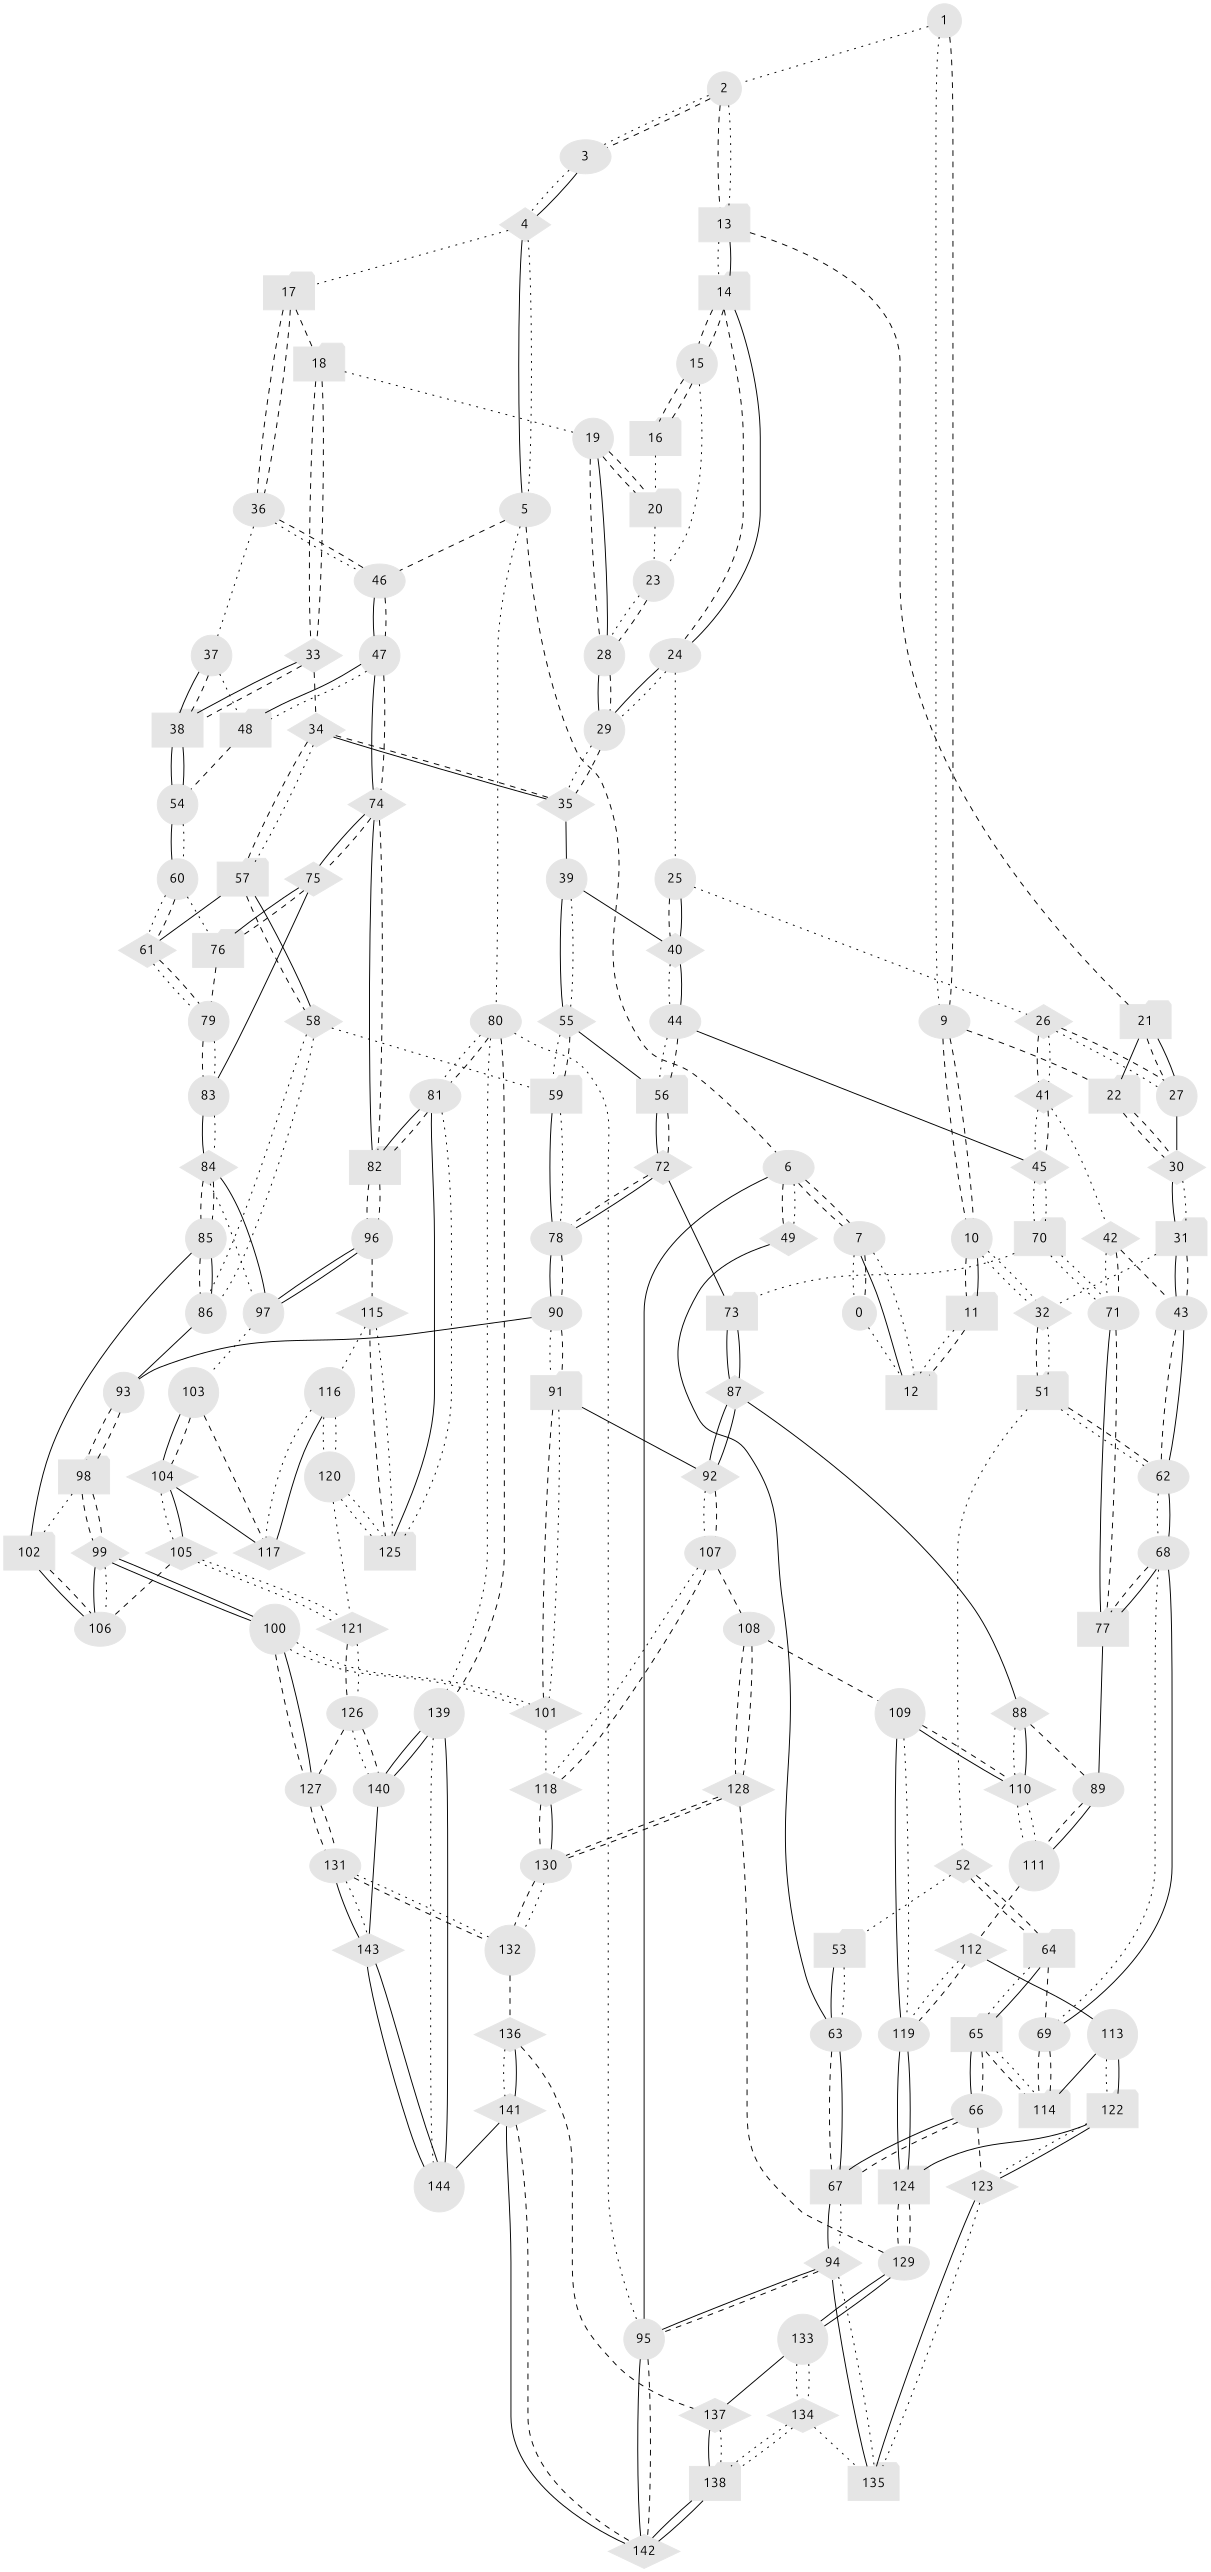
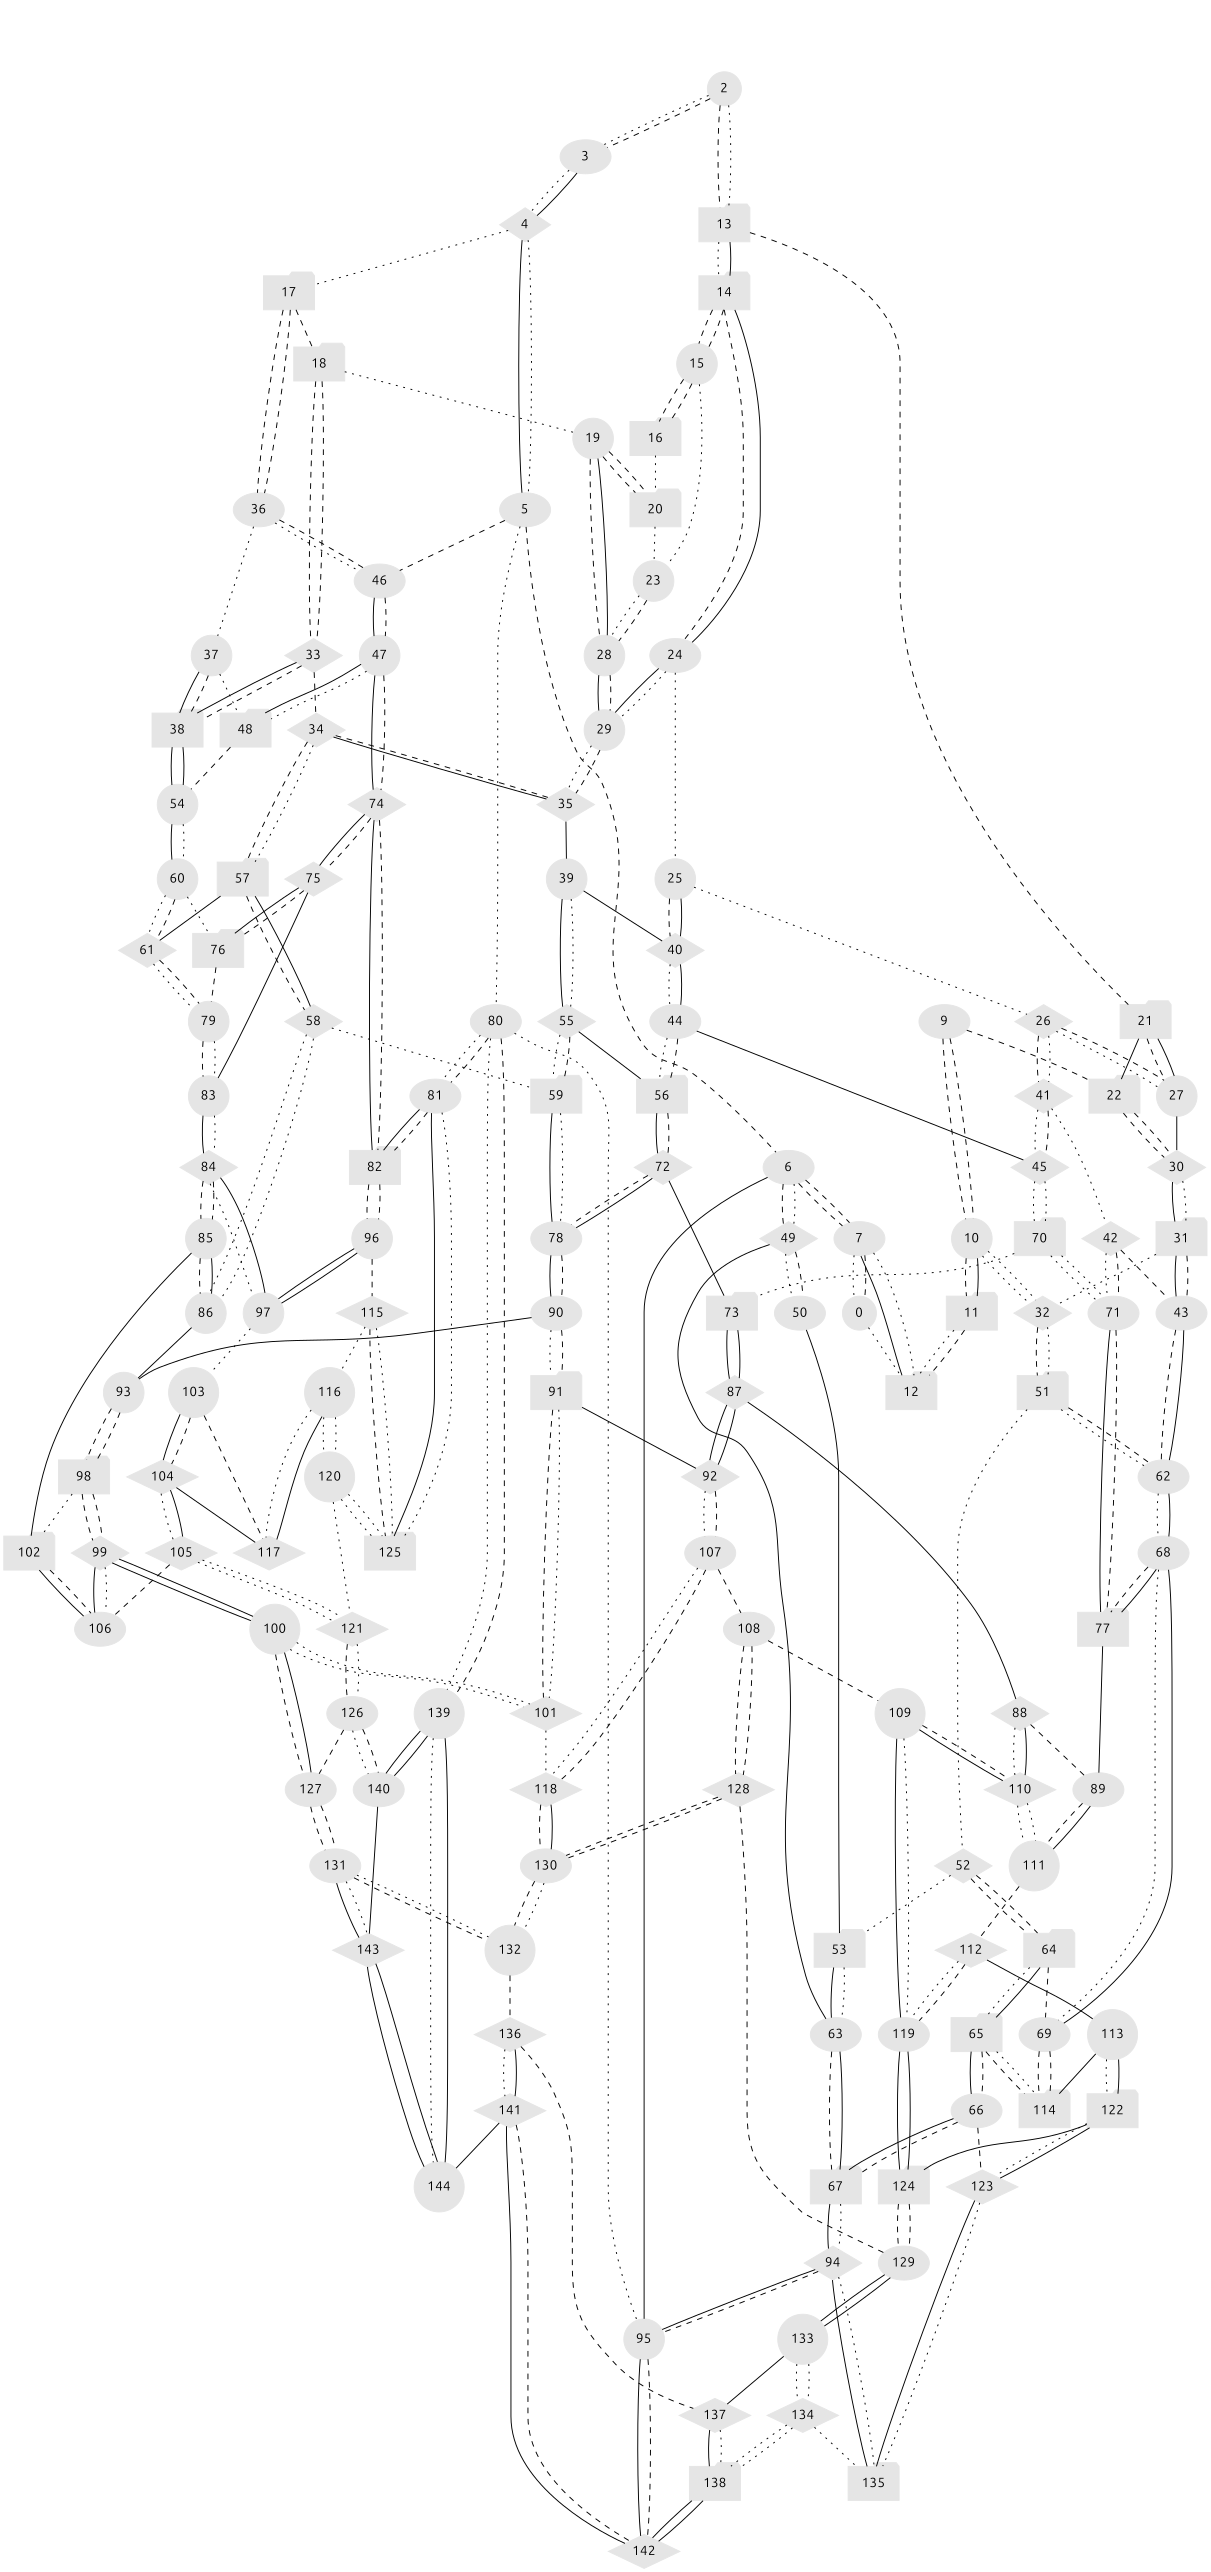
(944, 21) -> none
none -> (800, 1313)
